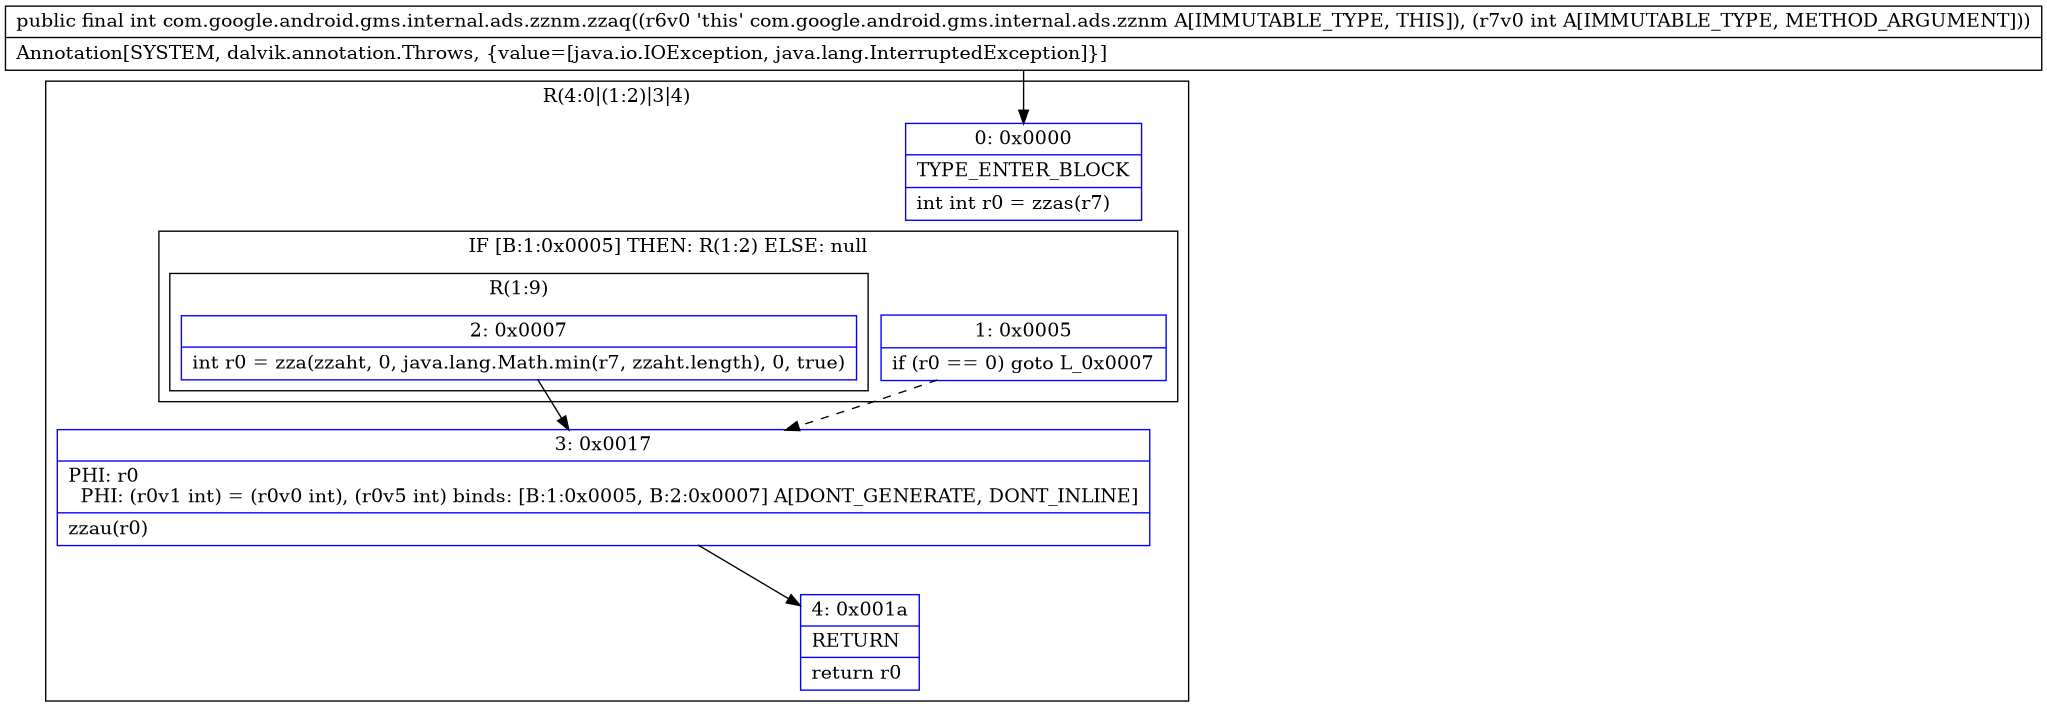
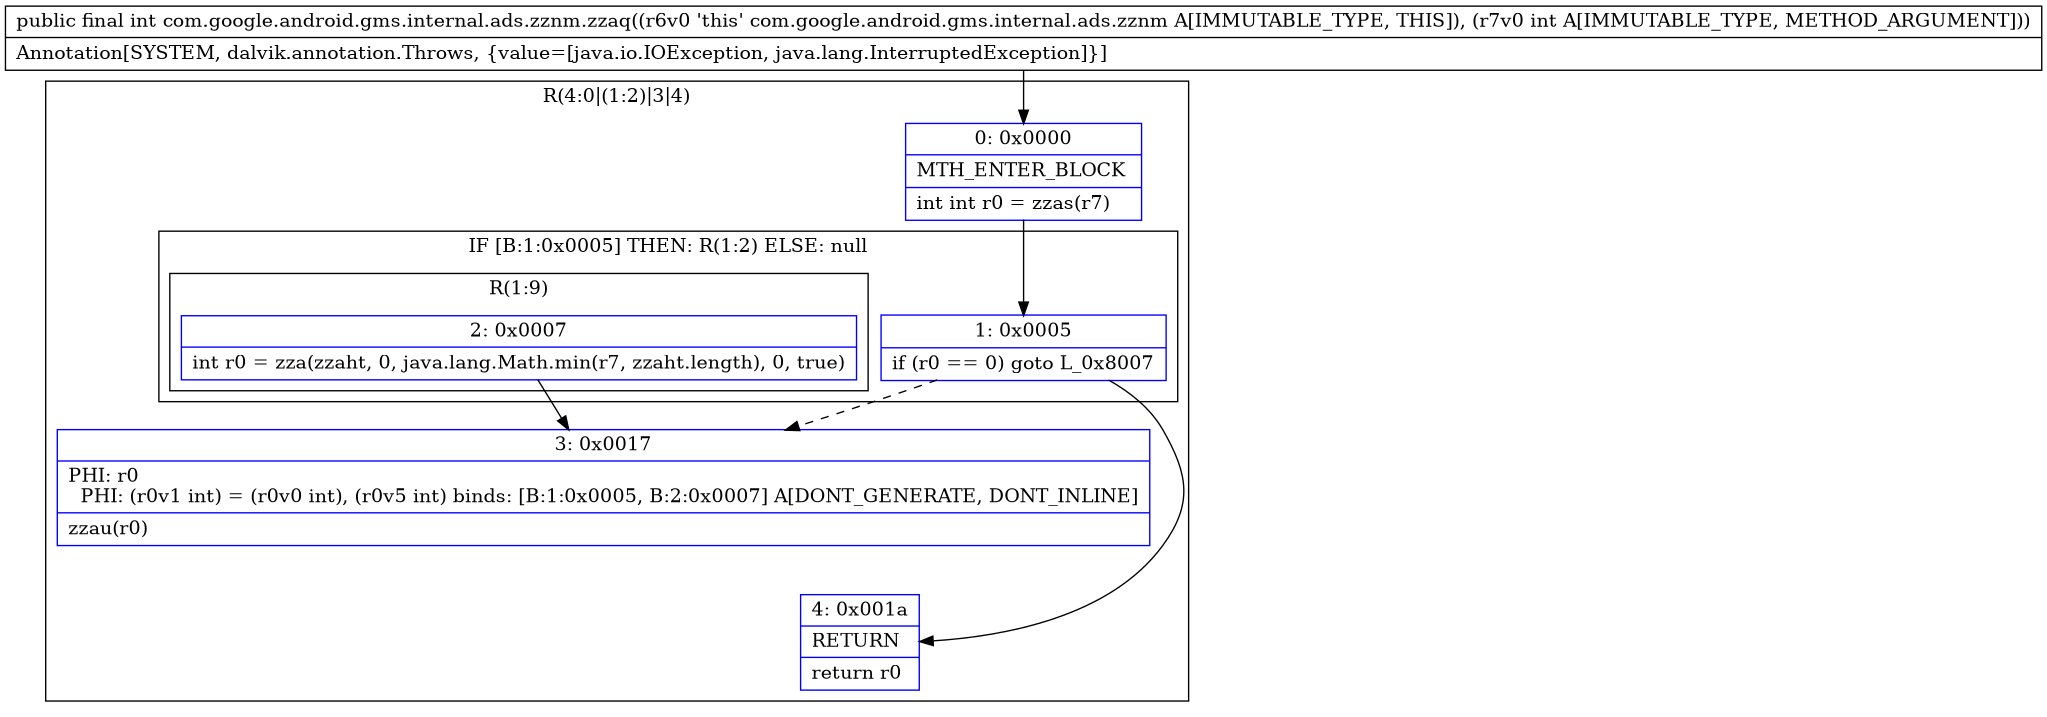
(1024, 170) -> (1022, 170)
none -> (1024, 261)
(1024, 363) -> (1024, 363)
(743, 572) -> (1144, 567)
